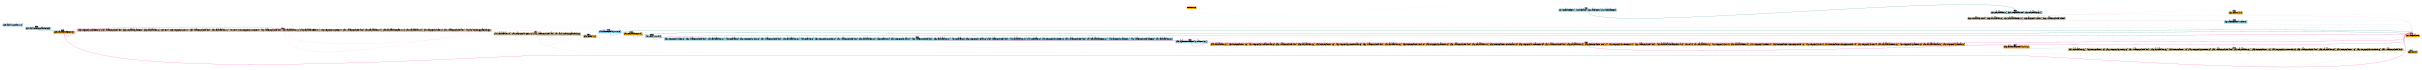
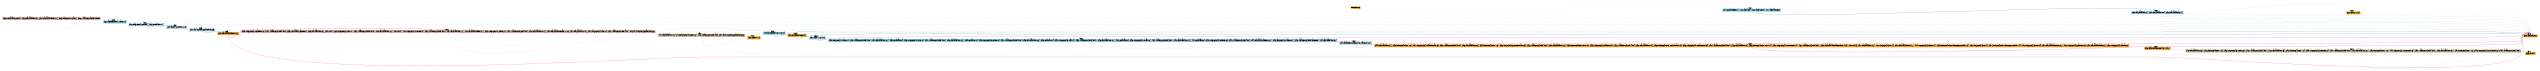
none -> (146, 25)
